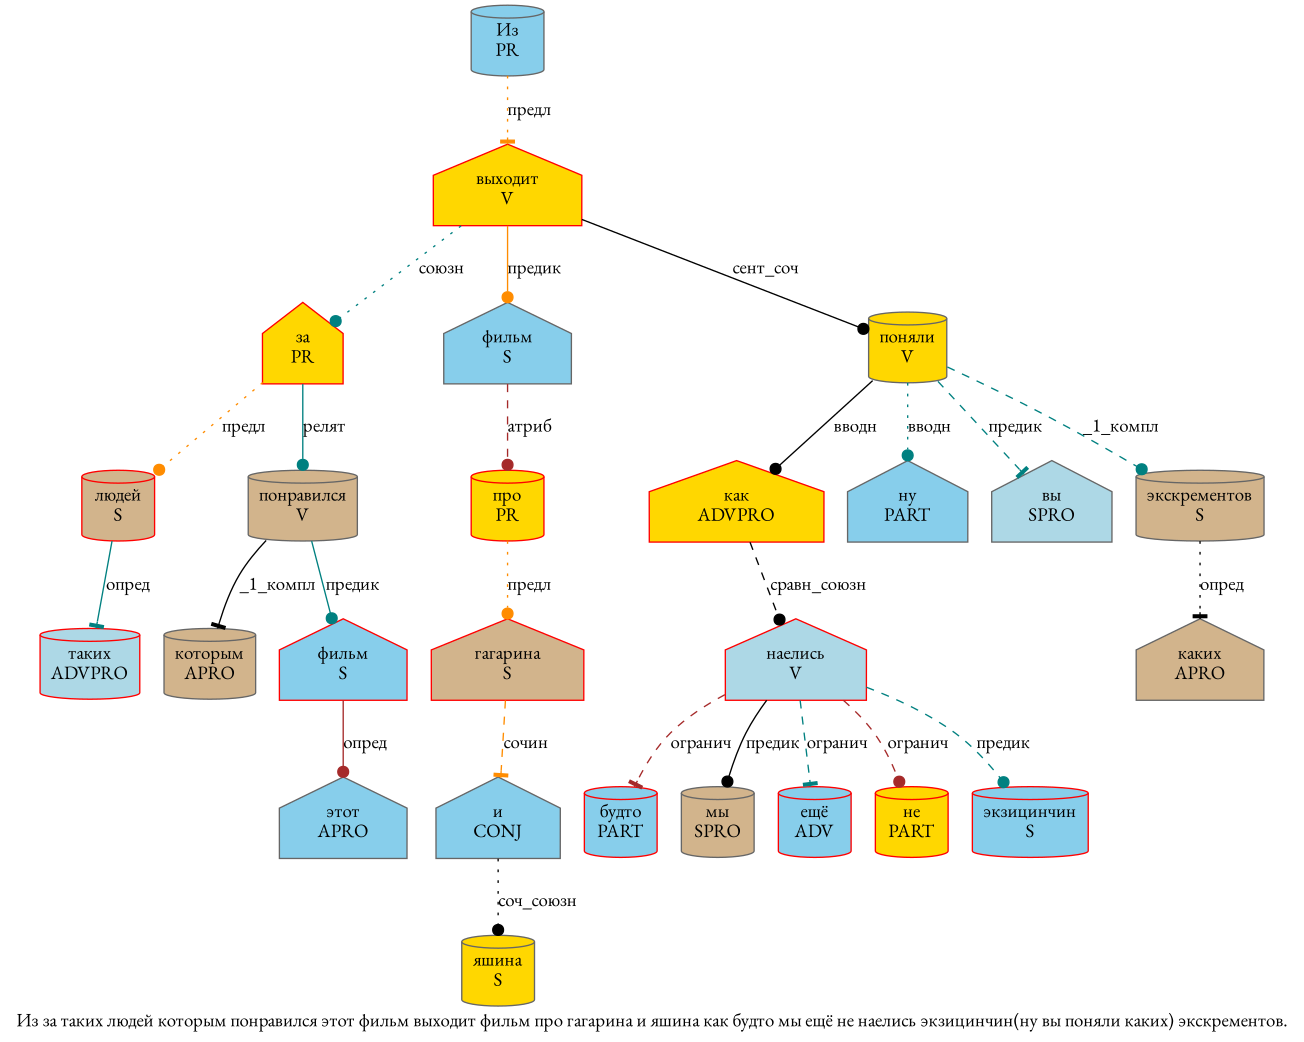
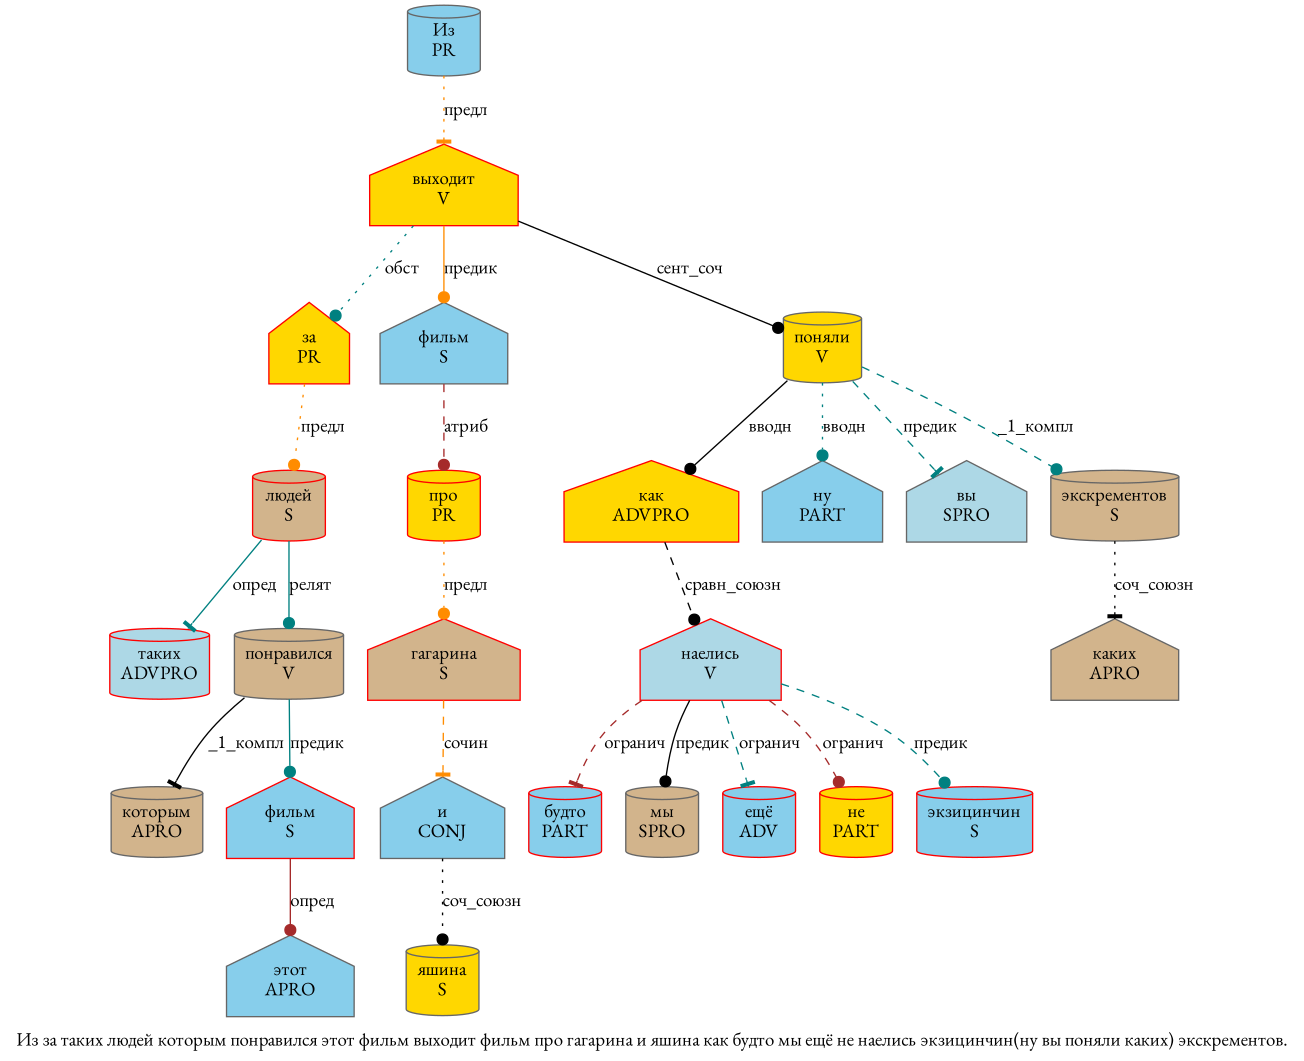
(442, 268) -> (402, 268)
(303, 422) -> (289, 579)
(1222, 585) -> (1155, 585)
